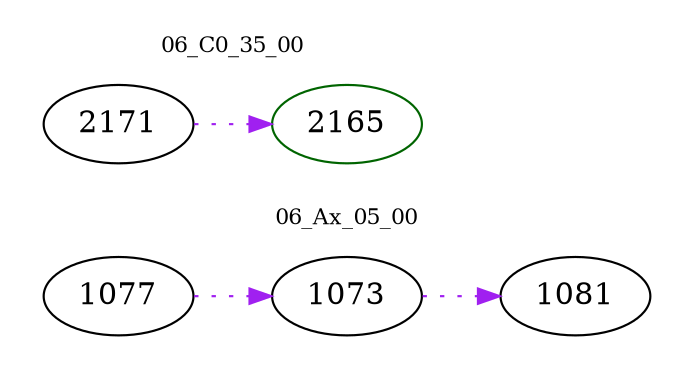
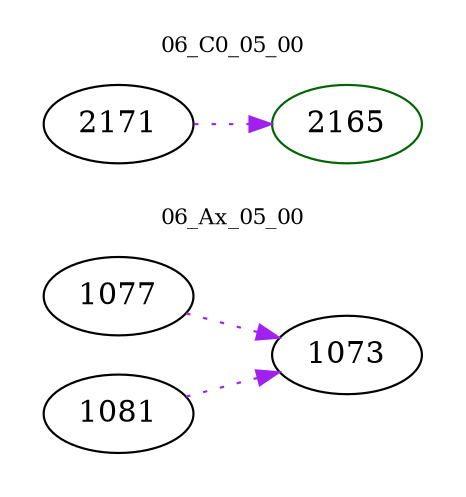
(233, 47) -> (233, 47)
(450, 296) -> (222, 387)
